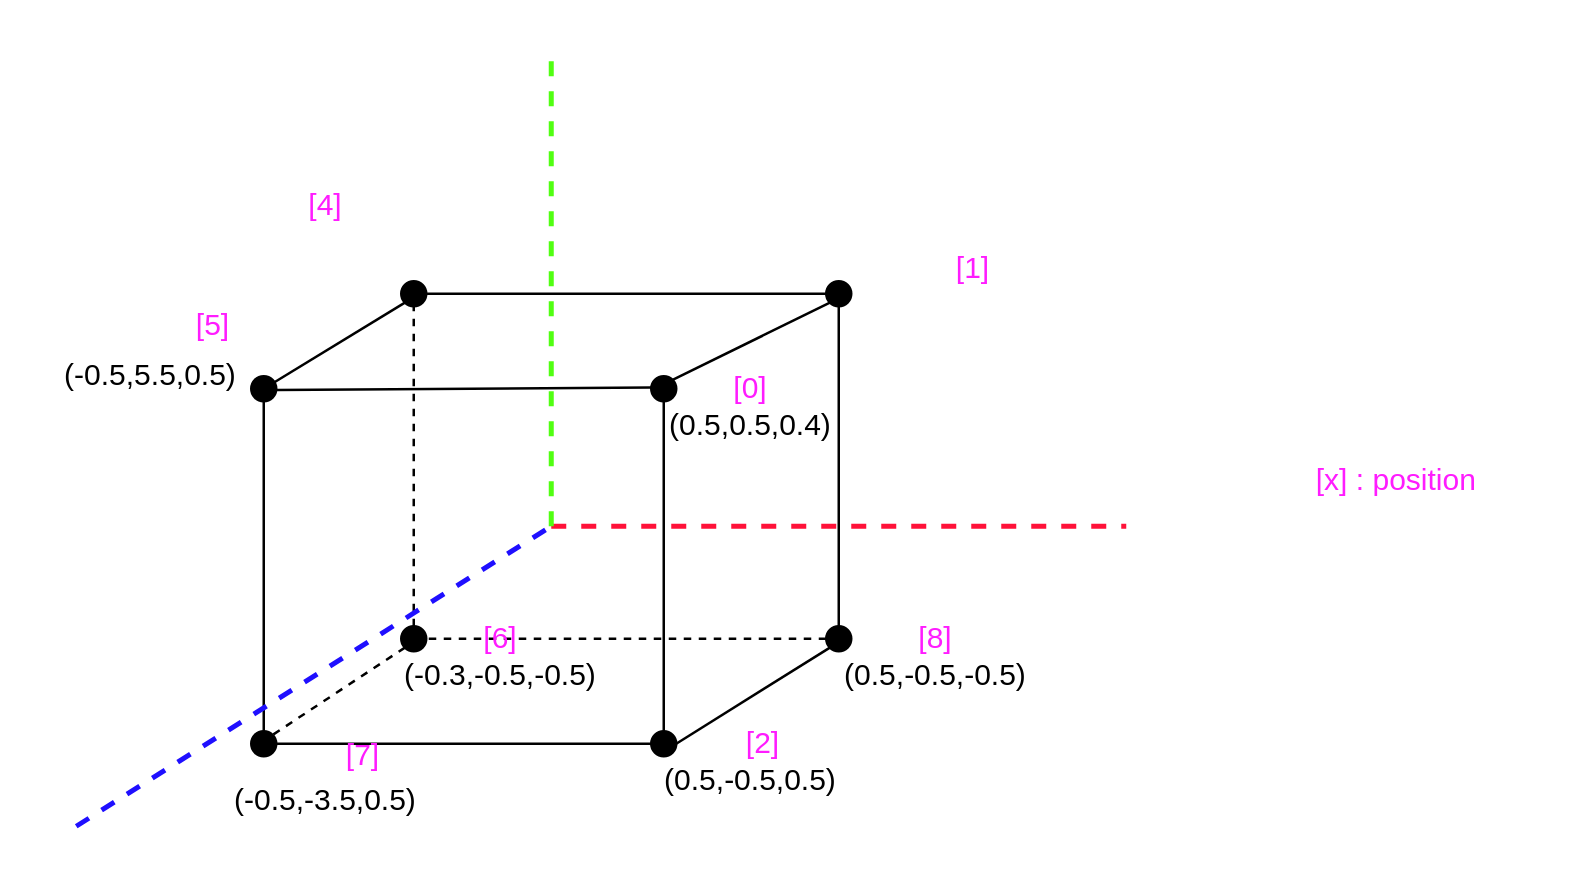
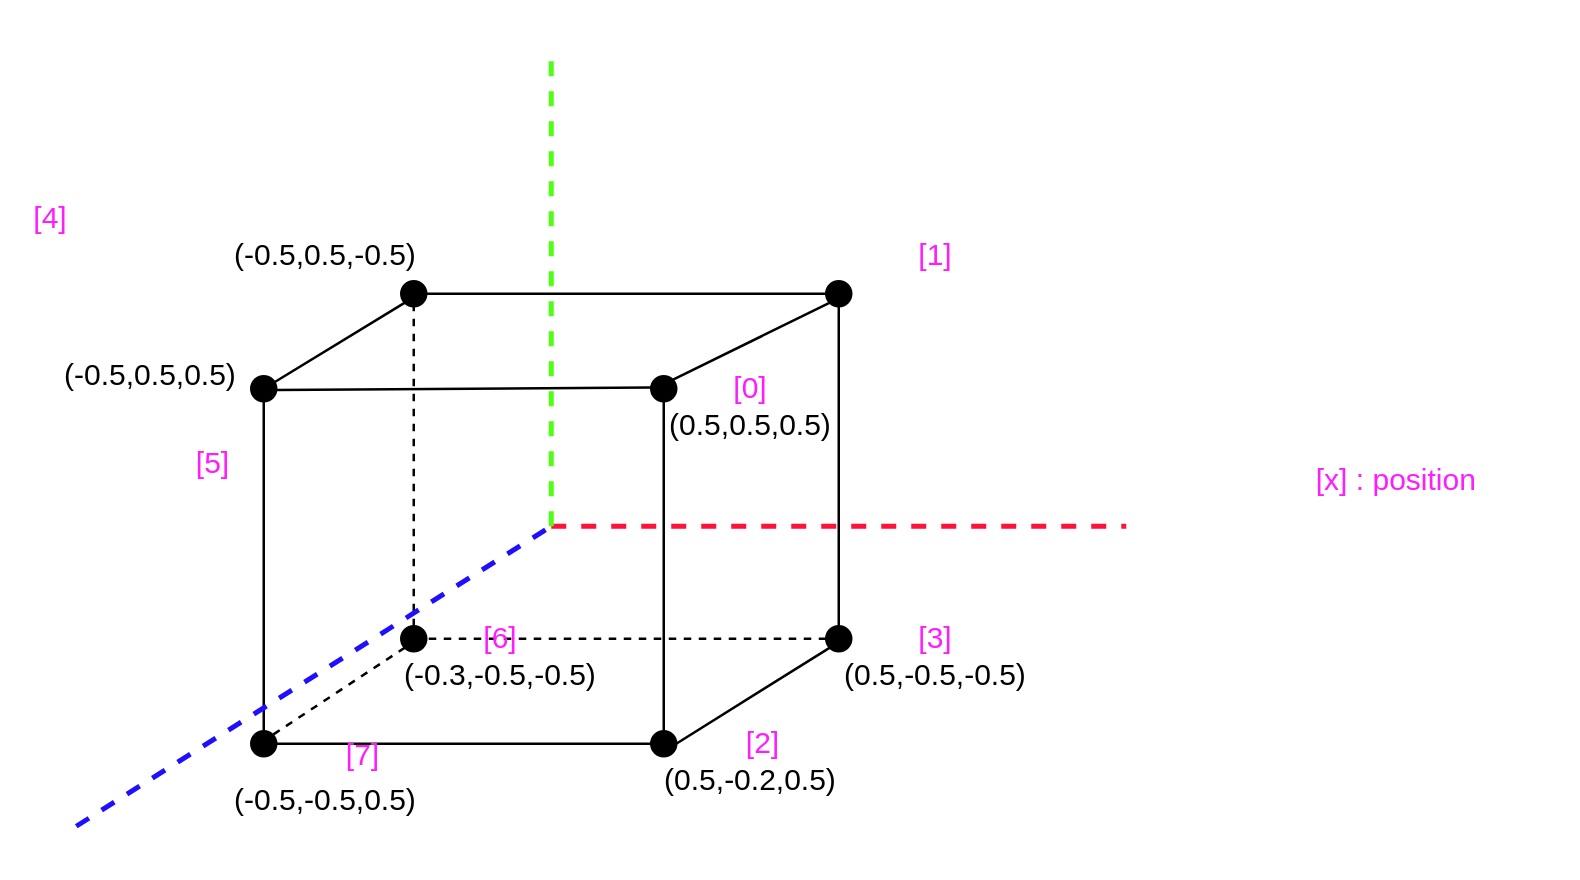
(326, 206) -> (51, 219)
none -> (326, 256)
(974, 269) -> (936, 256)
(214, 326) -> (214, 464)
(151, 376) -> (151, 376)
(751, 426) -> (751, 426)
(936, 639) -> (936, 639)
(751, 781) -> (751, 781)
(326, 801) -> (326, 801)
